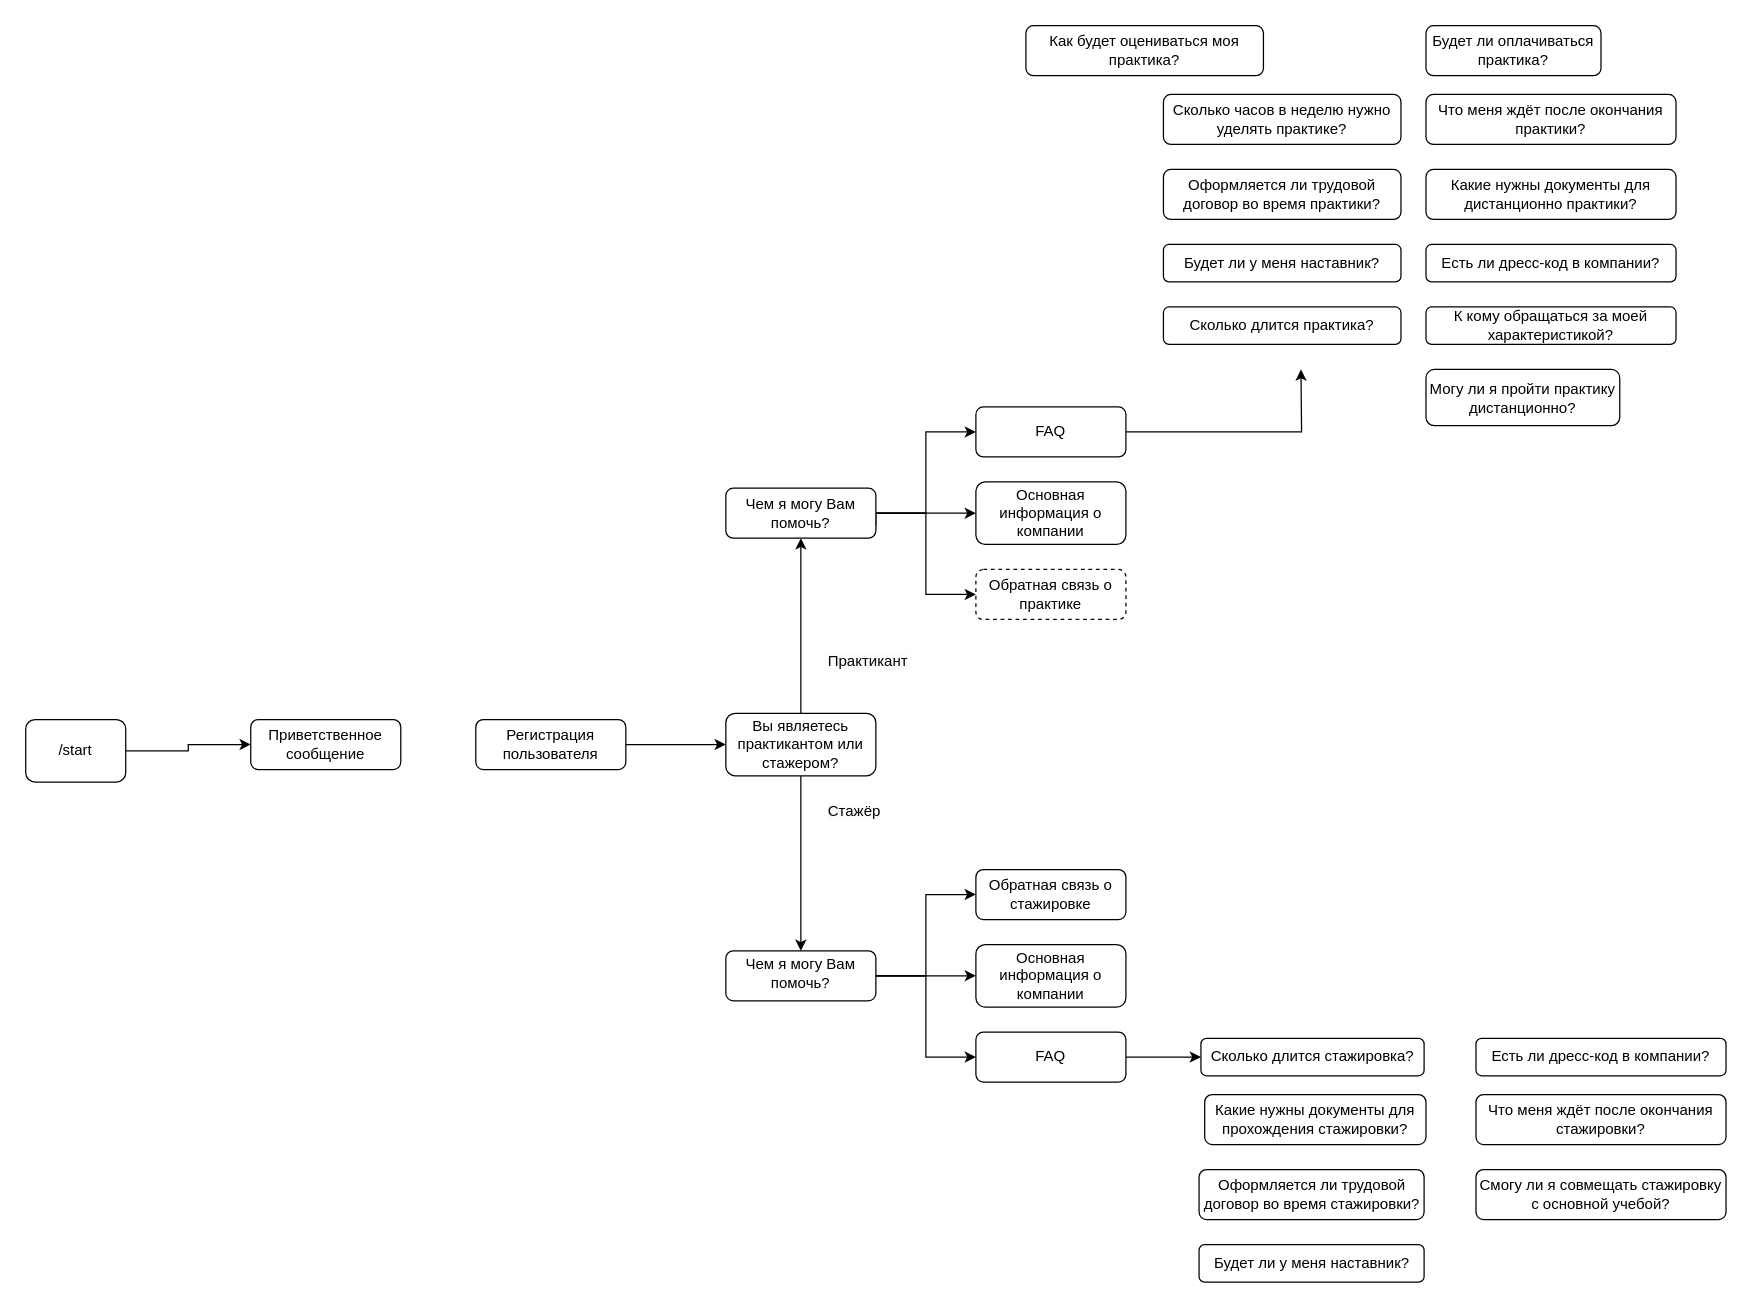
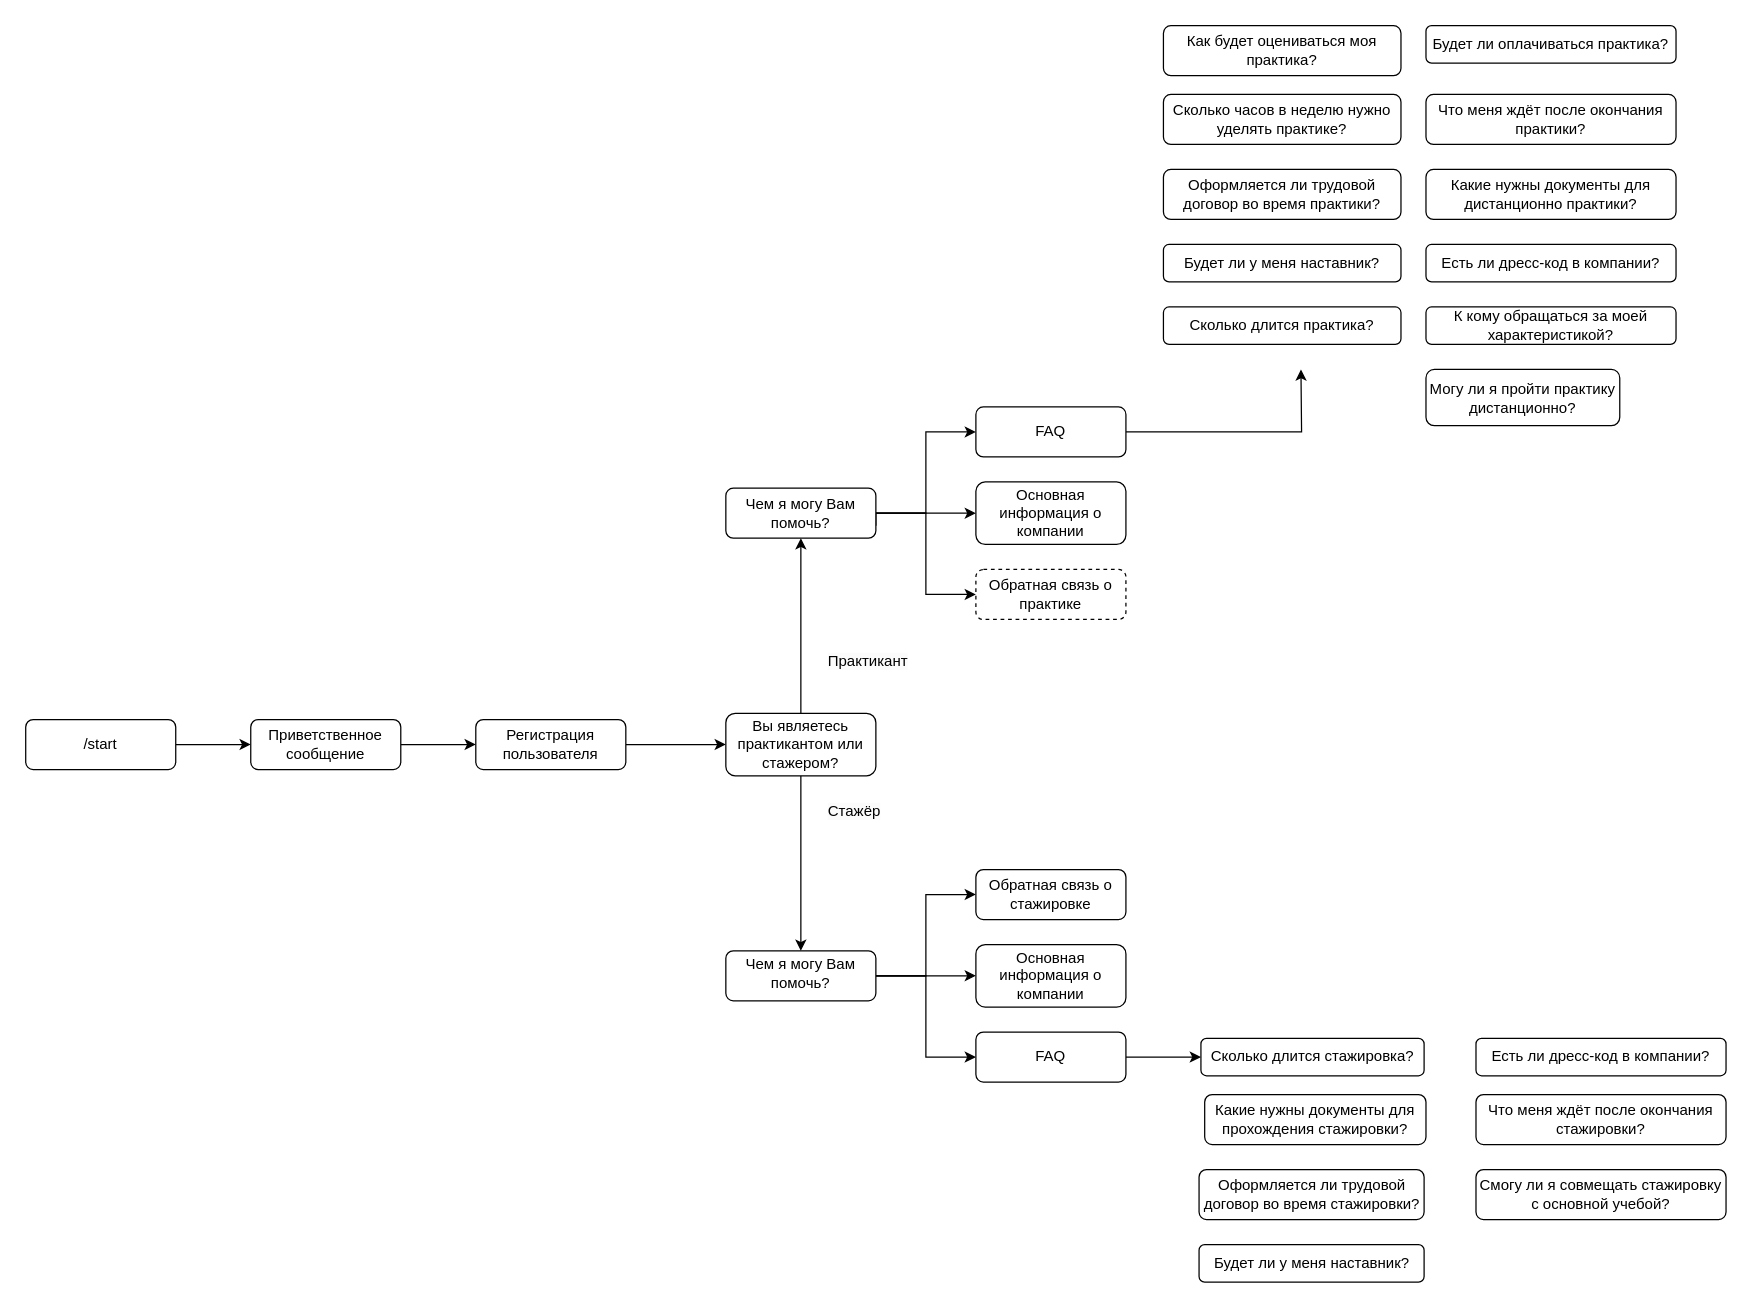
(1144, 51) -> (1282, 51)
(1513, 51) -> (1551, 44)
none -> (434, 744)
(76, 751) -> (101, 744)
